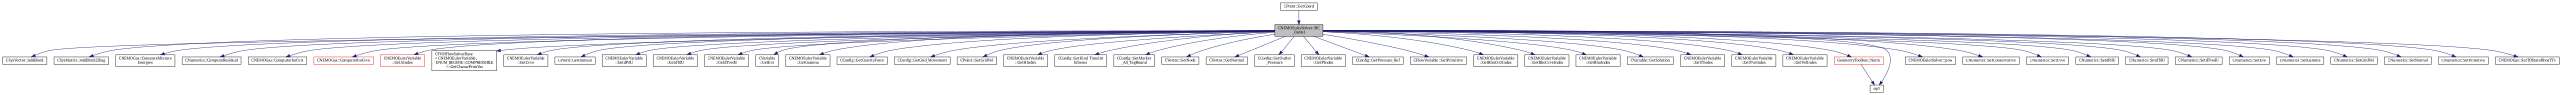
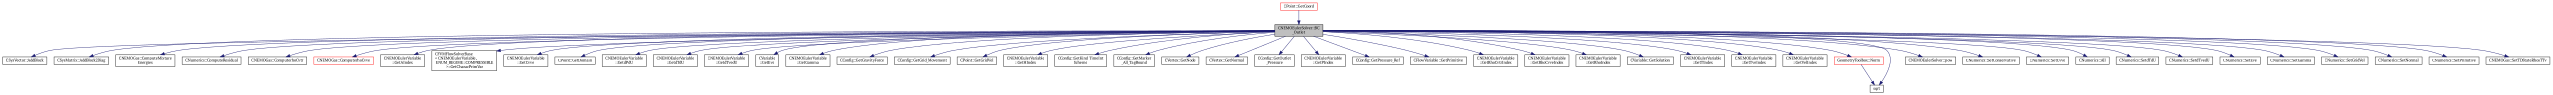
(1299, 7) -> (1299, 7)
(403, 61) -> (403, 61)
(2097, 61) -> (2092, 61)
